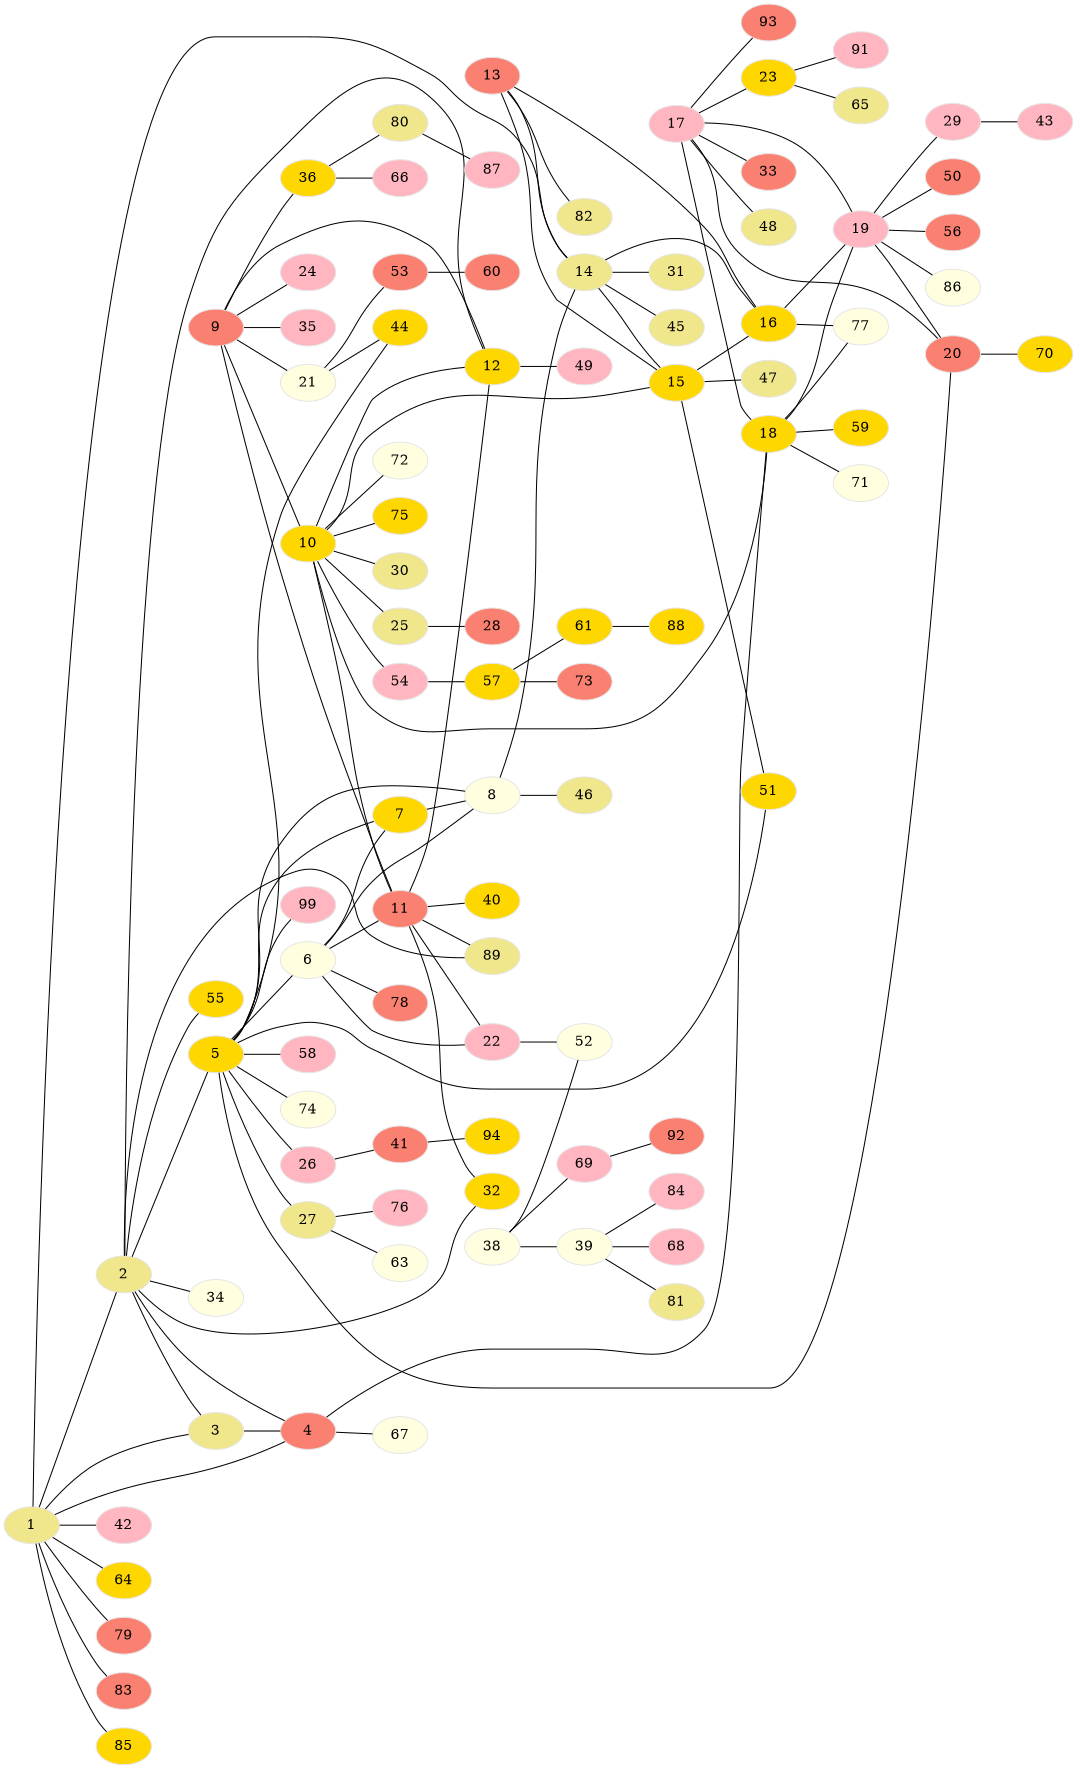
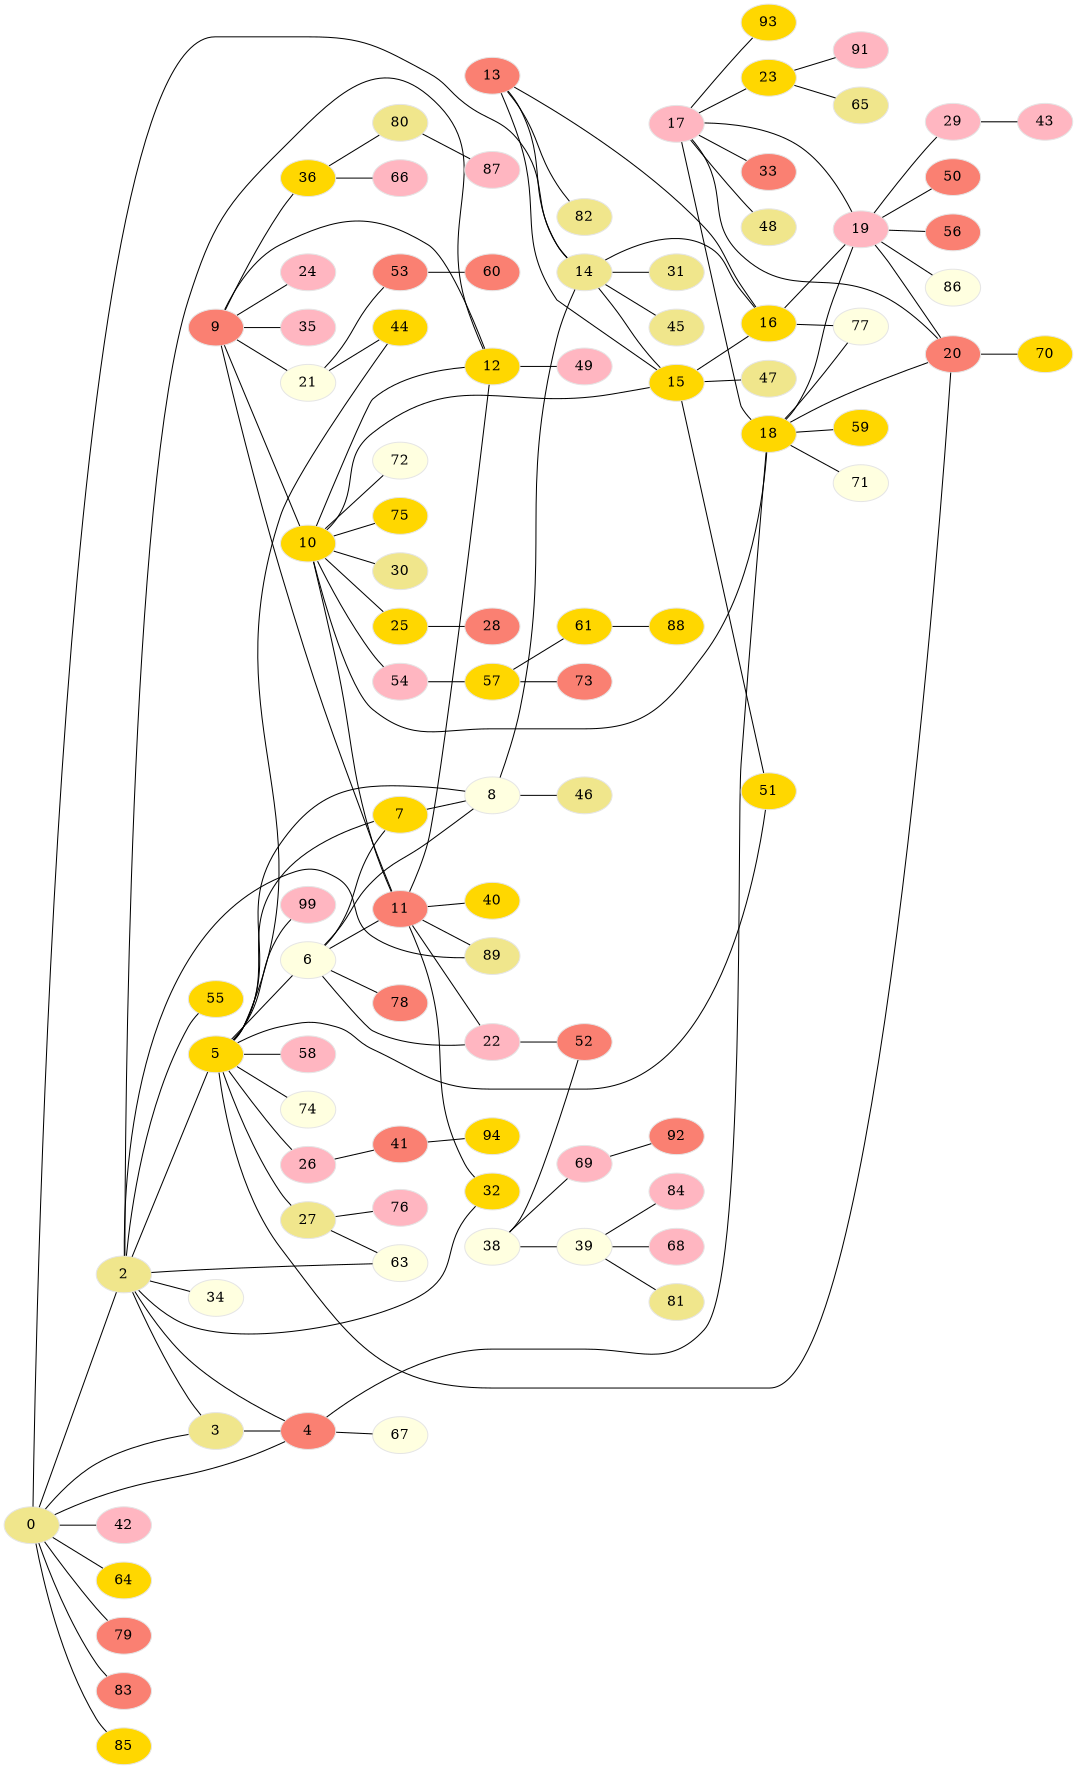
(769, 23) -> (769, 23)
none -> (858, 389)
(400, 626) -> (400, 626)
(584, 1042) -> (584, 1042)
none -> (262, 1267)
(32, 1525) -> (32, 1525)
